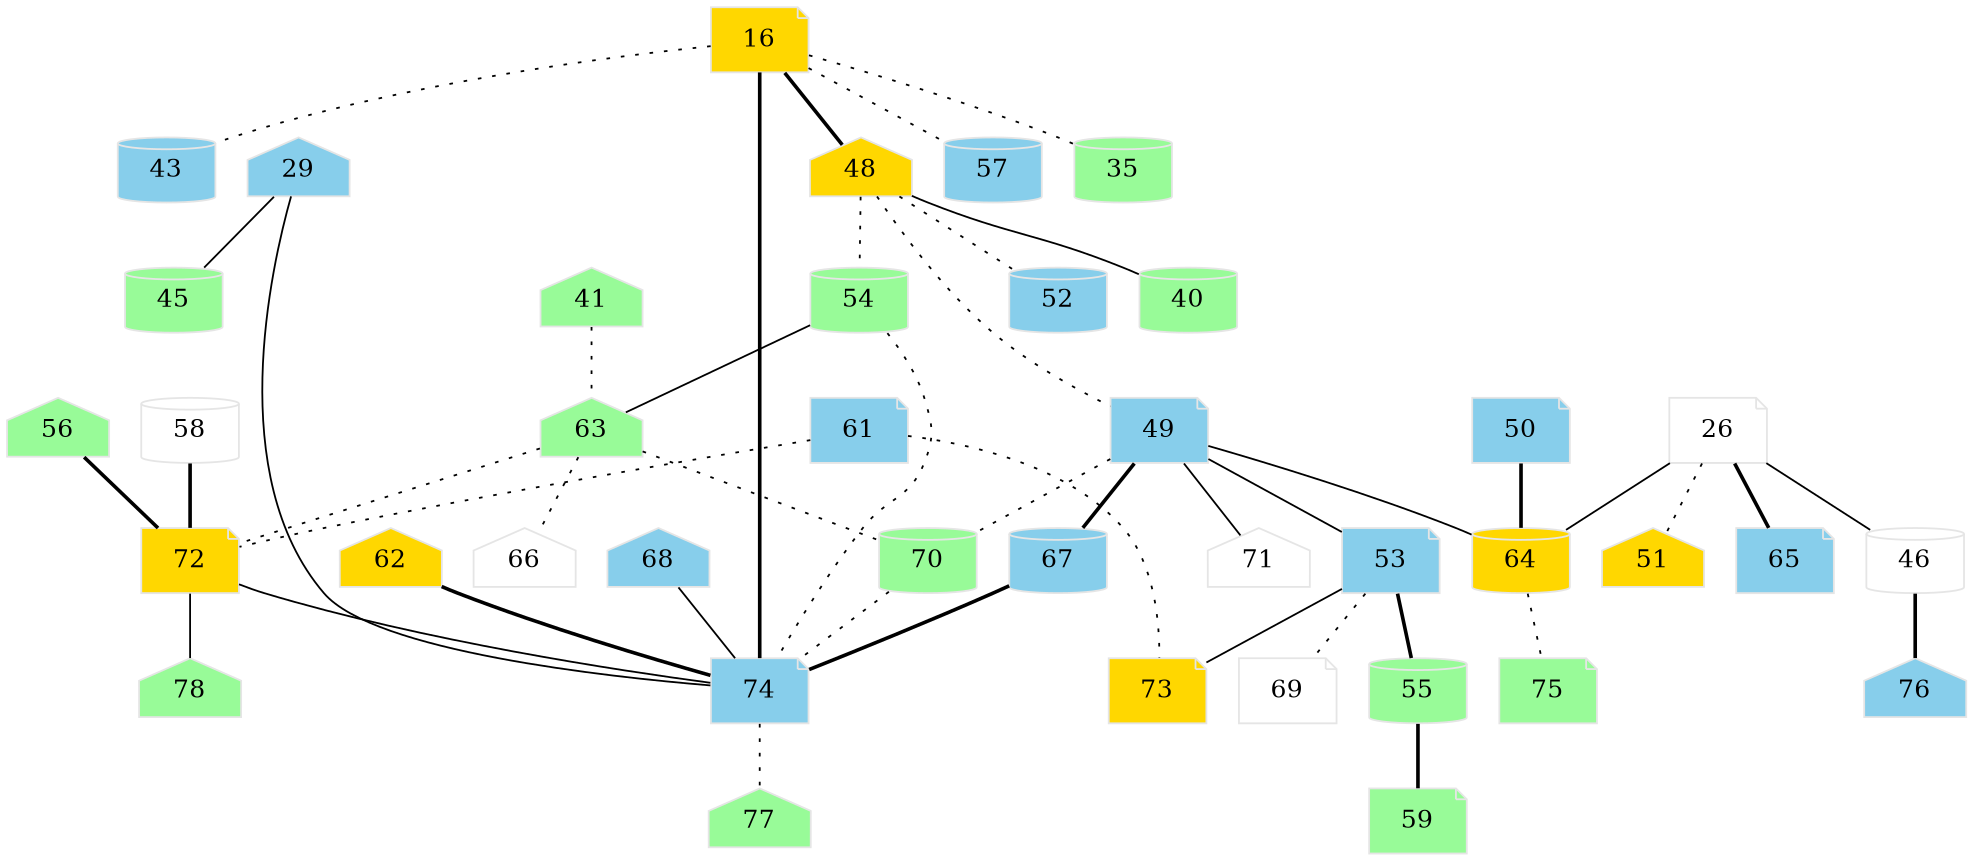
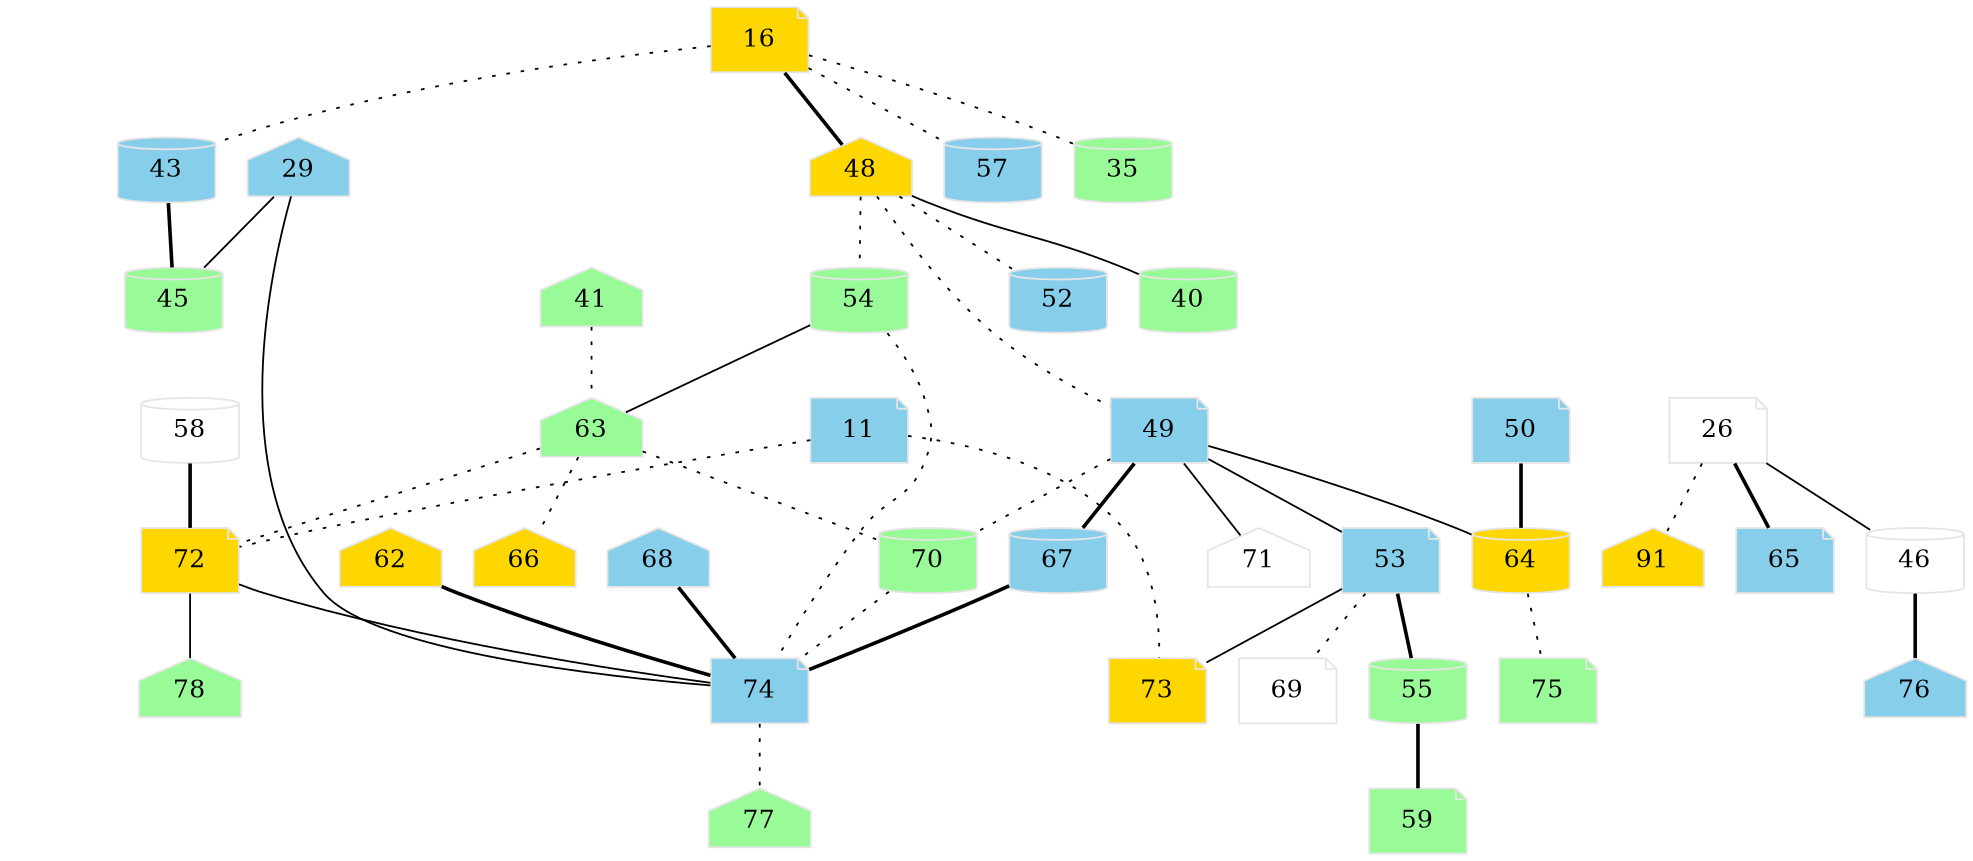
none -> (170, 235)
(760, 365) -> none
(58, 430) -> none
(859, 430) -> (859, 430)
(1618, 497) -> none
(525, 561) -> (525, 561)
(1653, 561) -> (1653, 561)
(707, 623) -> (707, 623)
